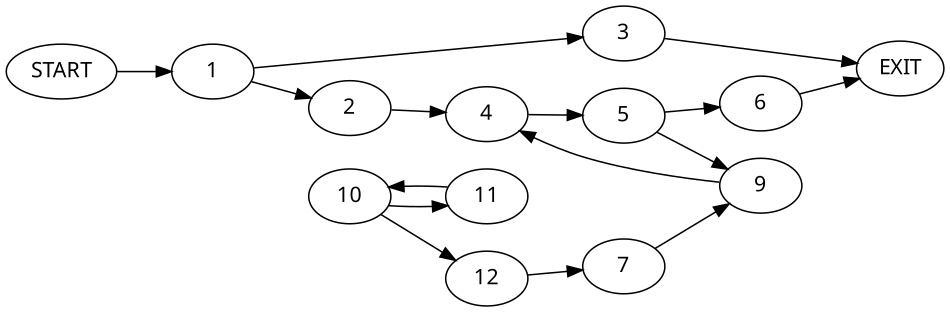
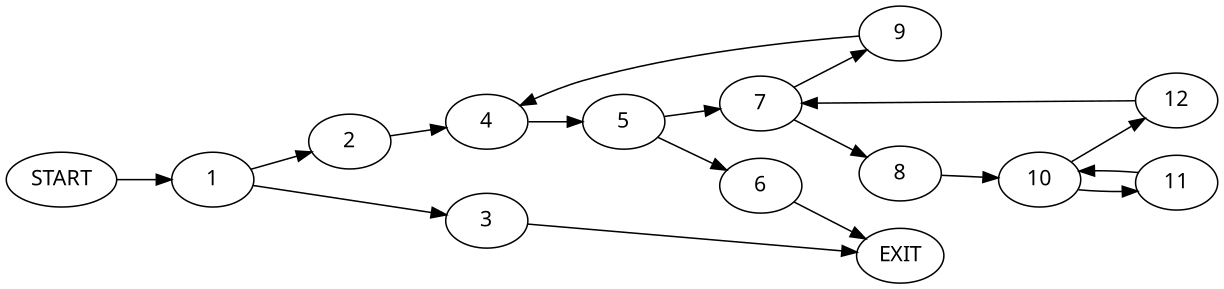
(686, 147) -> (685, 114)
none -> (900, 174)
